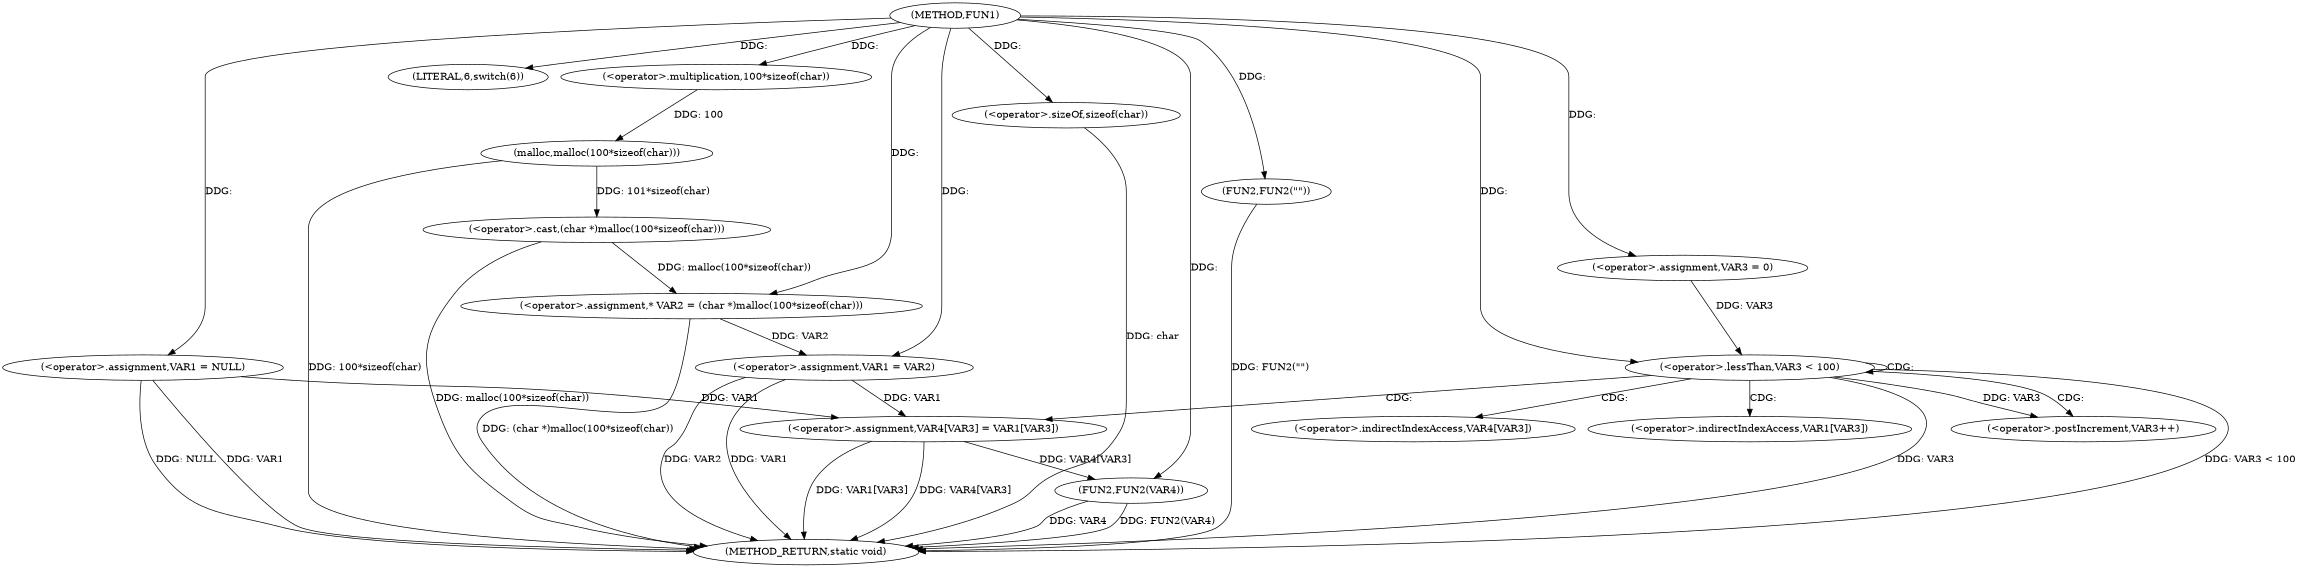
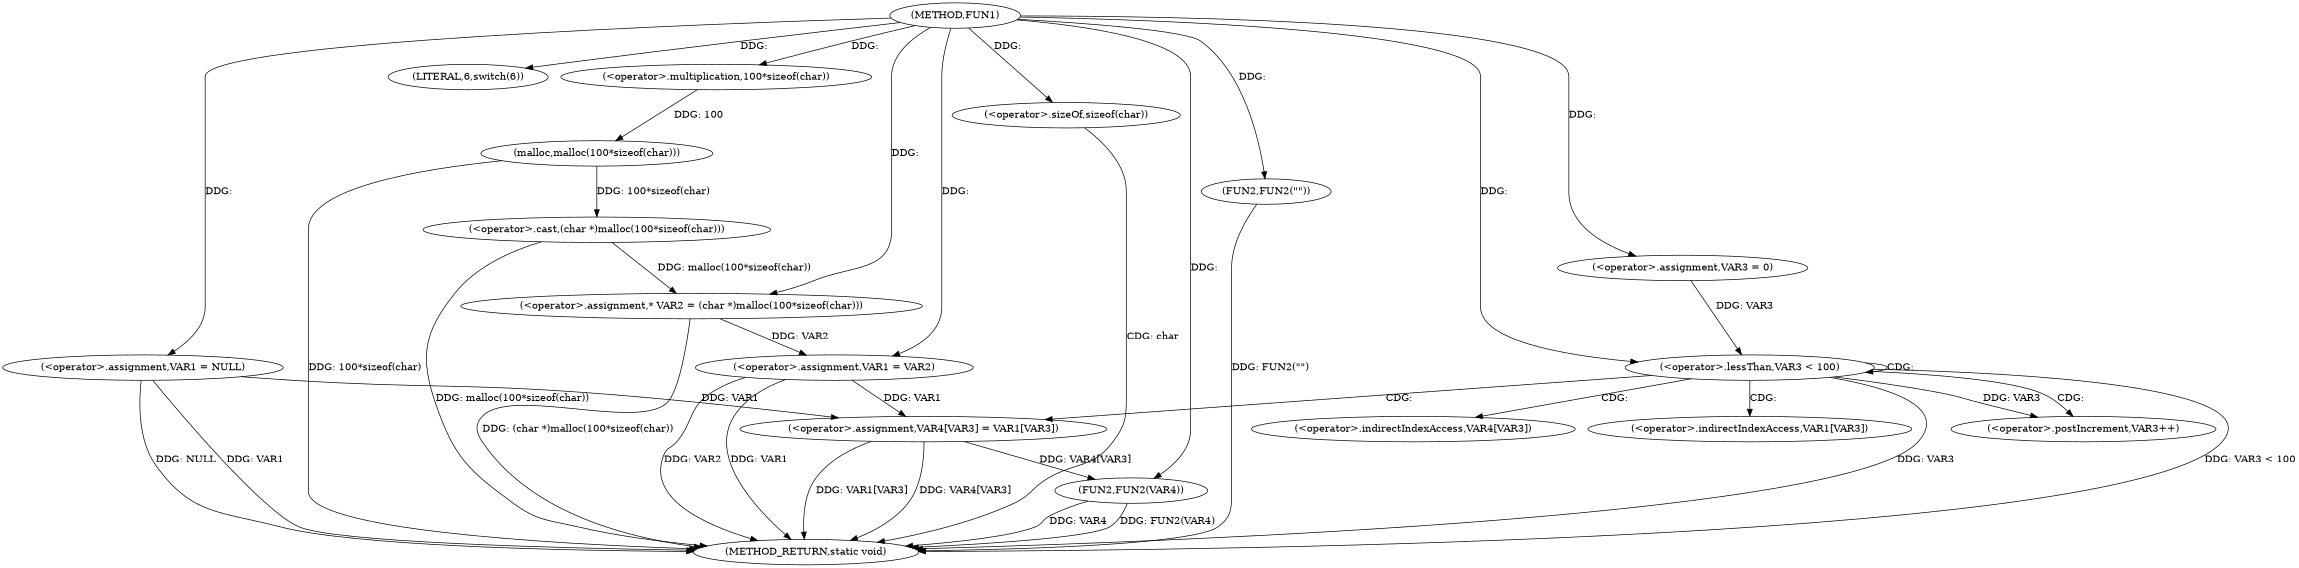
(653, 192) -> (653, 192)
(1153, 337) -> (1153, 337)
